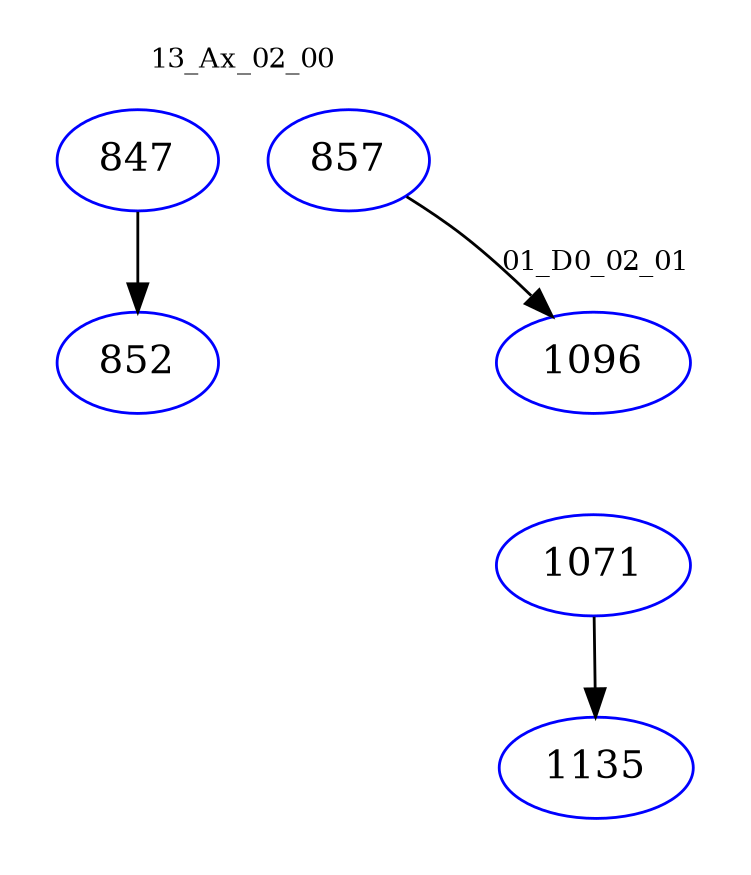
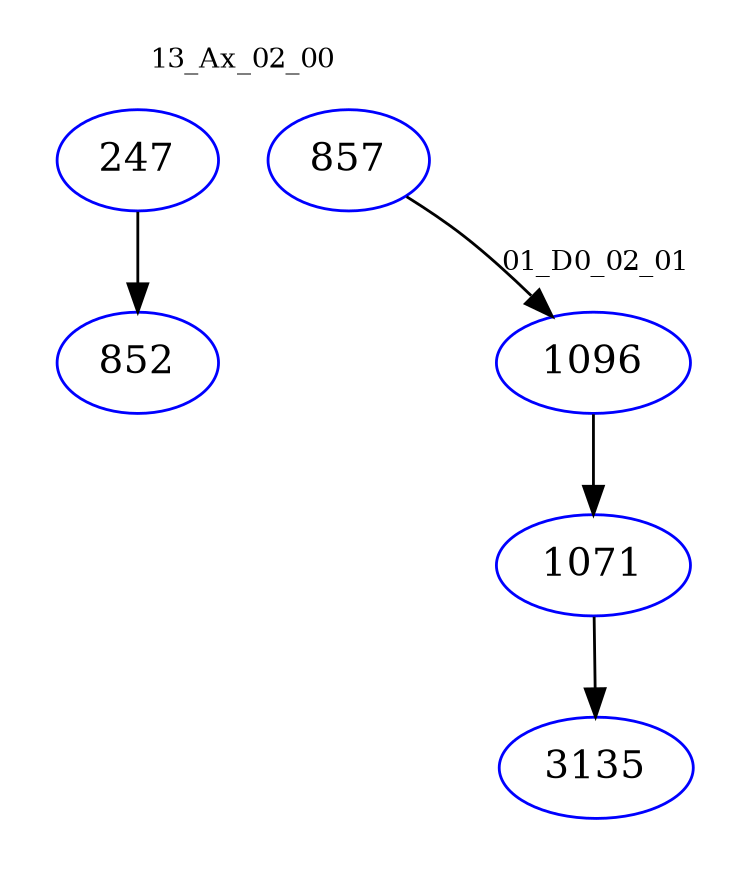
(138, 160) -> (138, 160)
none -> (593, 450)
(596, 768) -> (596, 768)
